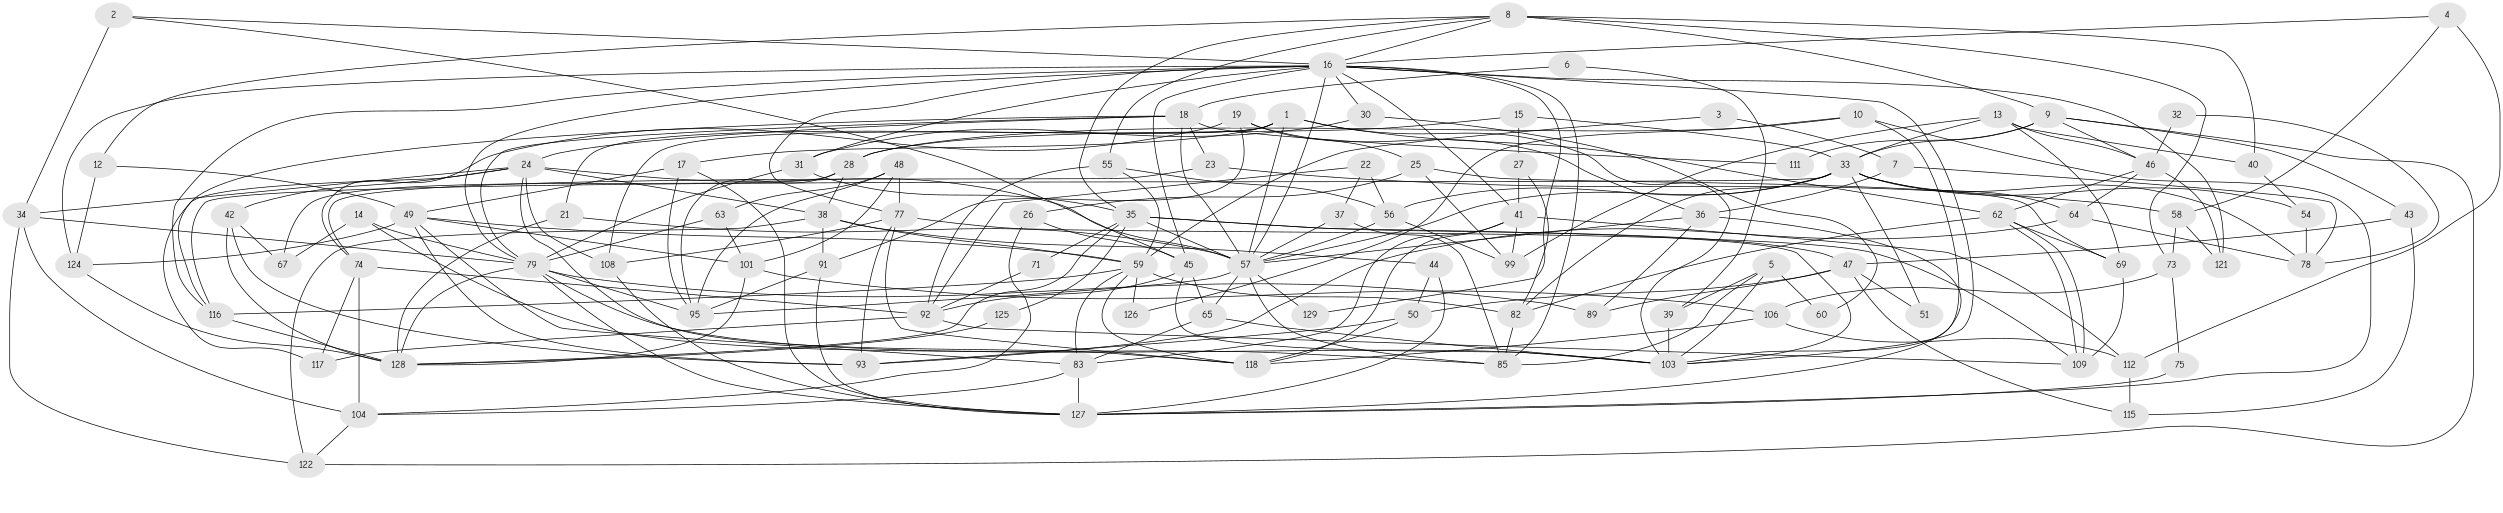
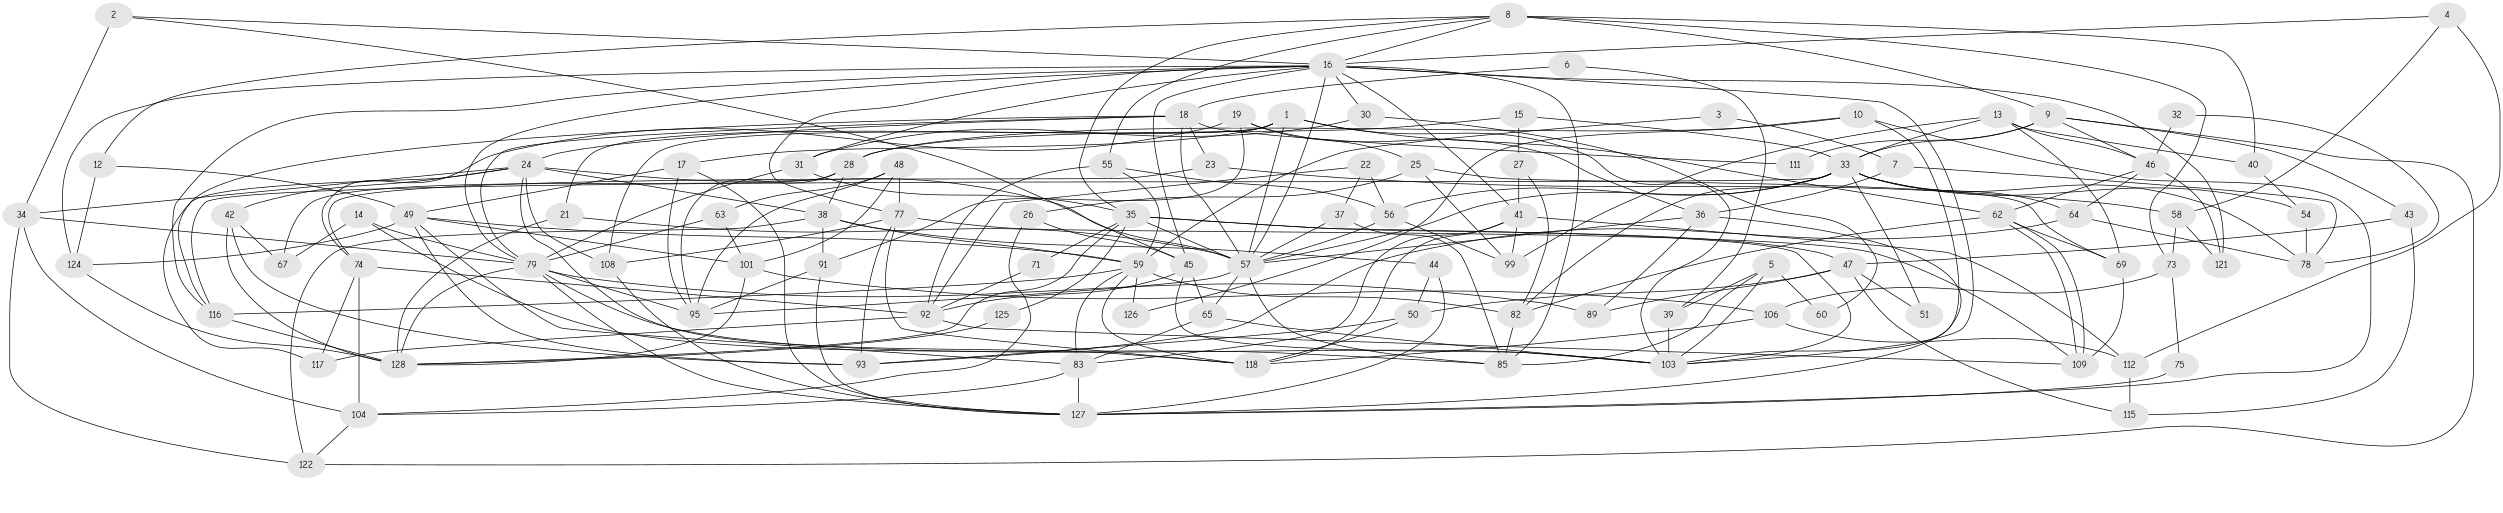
(1310, 315) -> none
